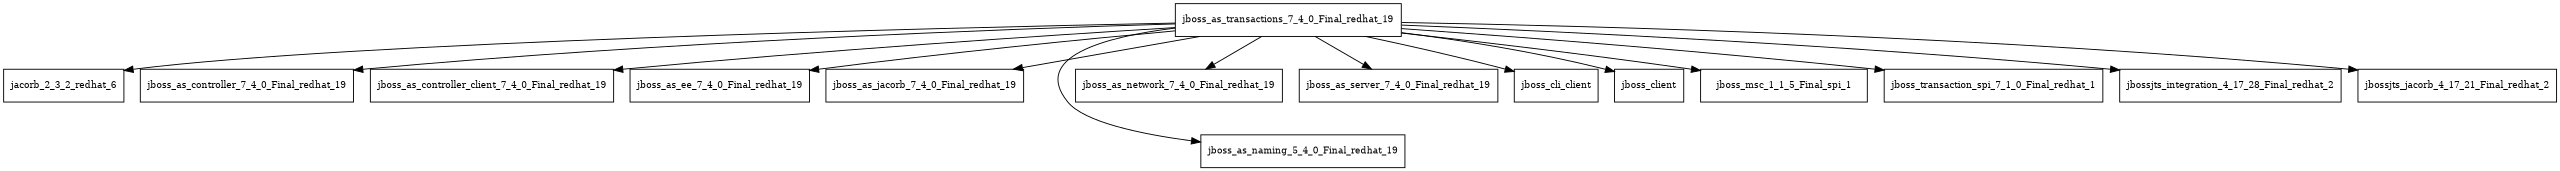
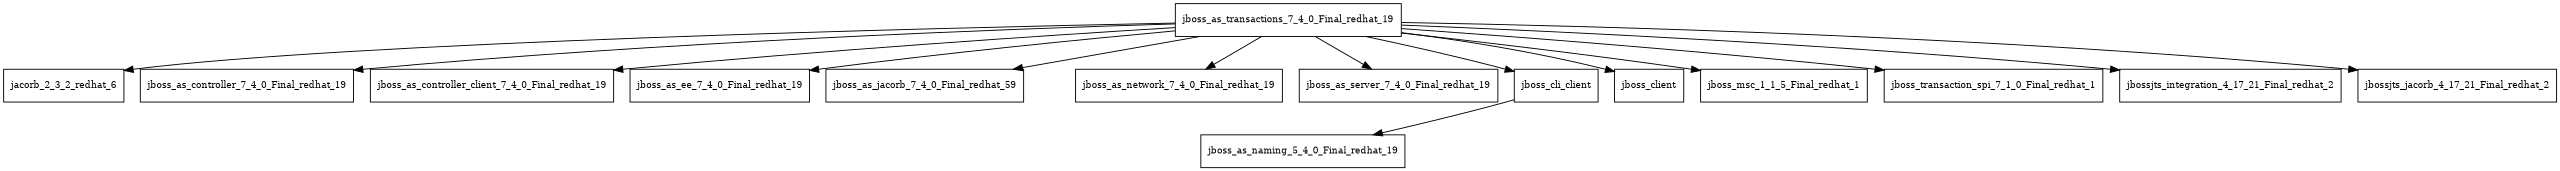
(925, 86) -> (925, 86)
(1784, 86) -> (1784, 86)
(2230, 86) -> (2230, 86)
(1061, 90) -> (1448, 117)
